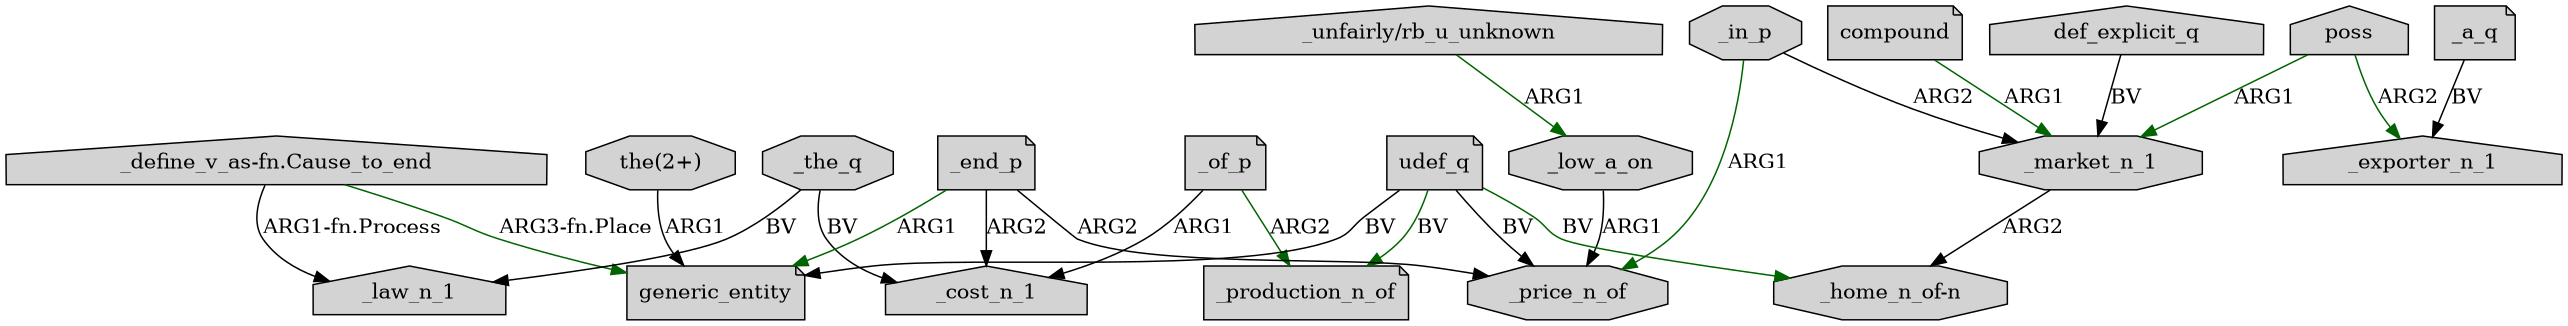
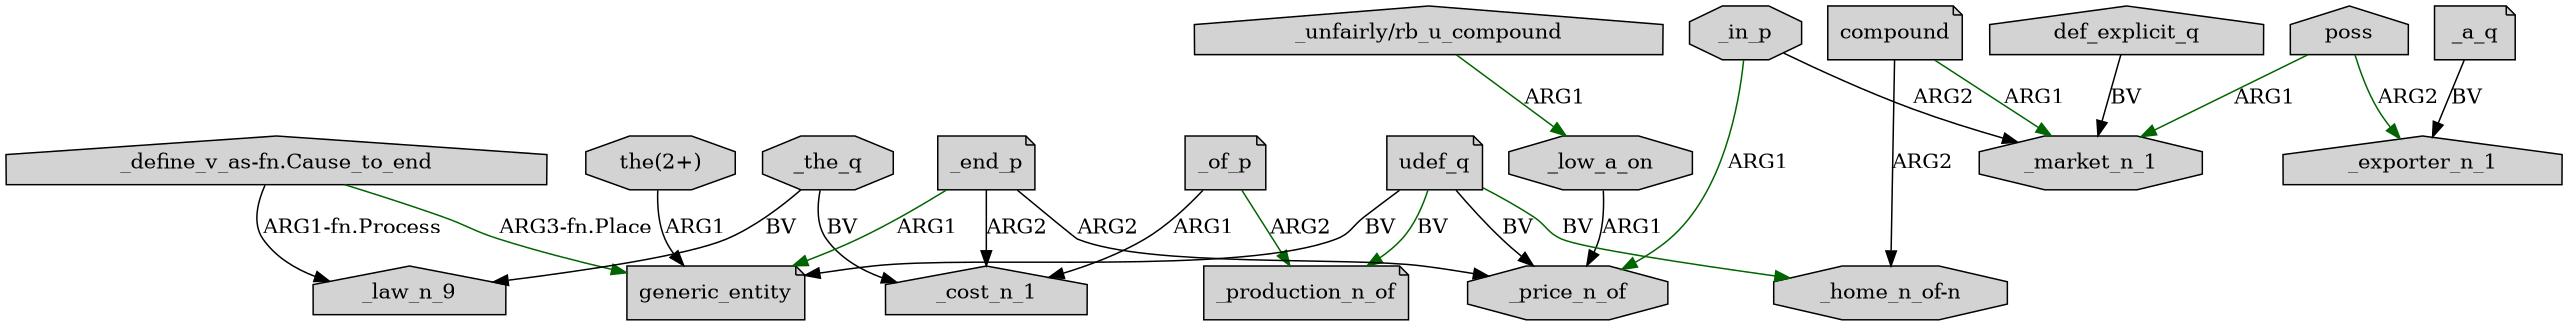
(1429, 33) -> (1429, 33)
(1997, 224) -> (1893, 155)
(409, 293) -> (409, 293)
